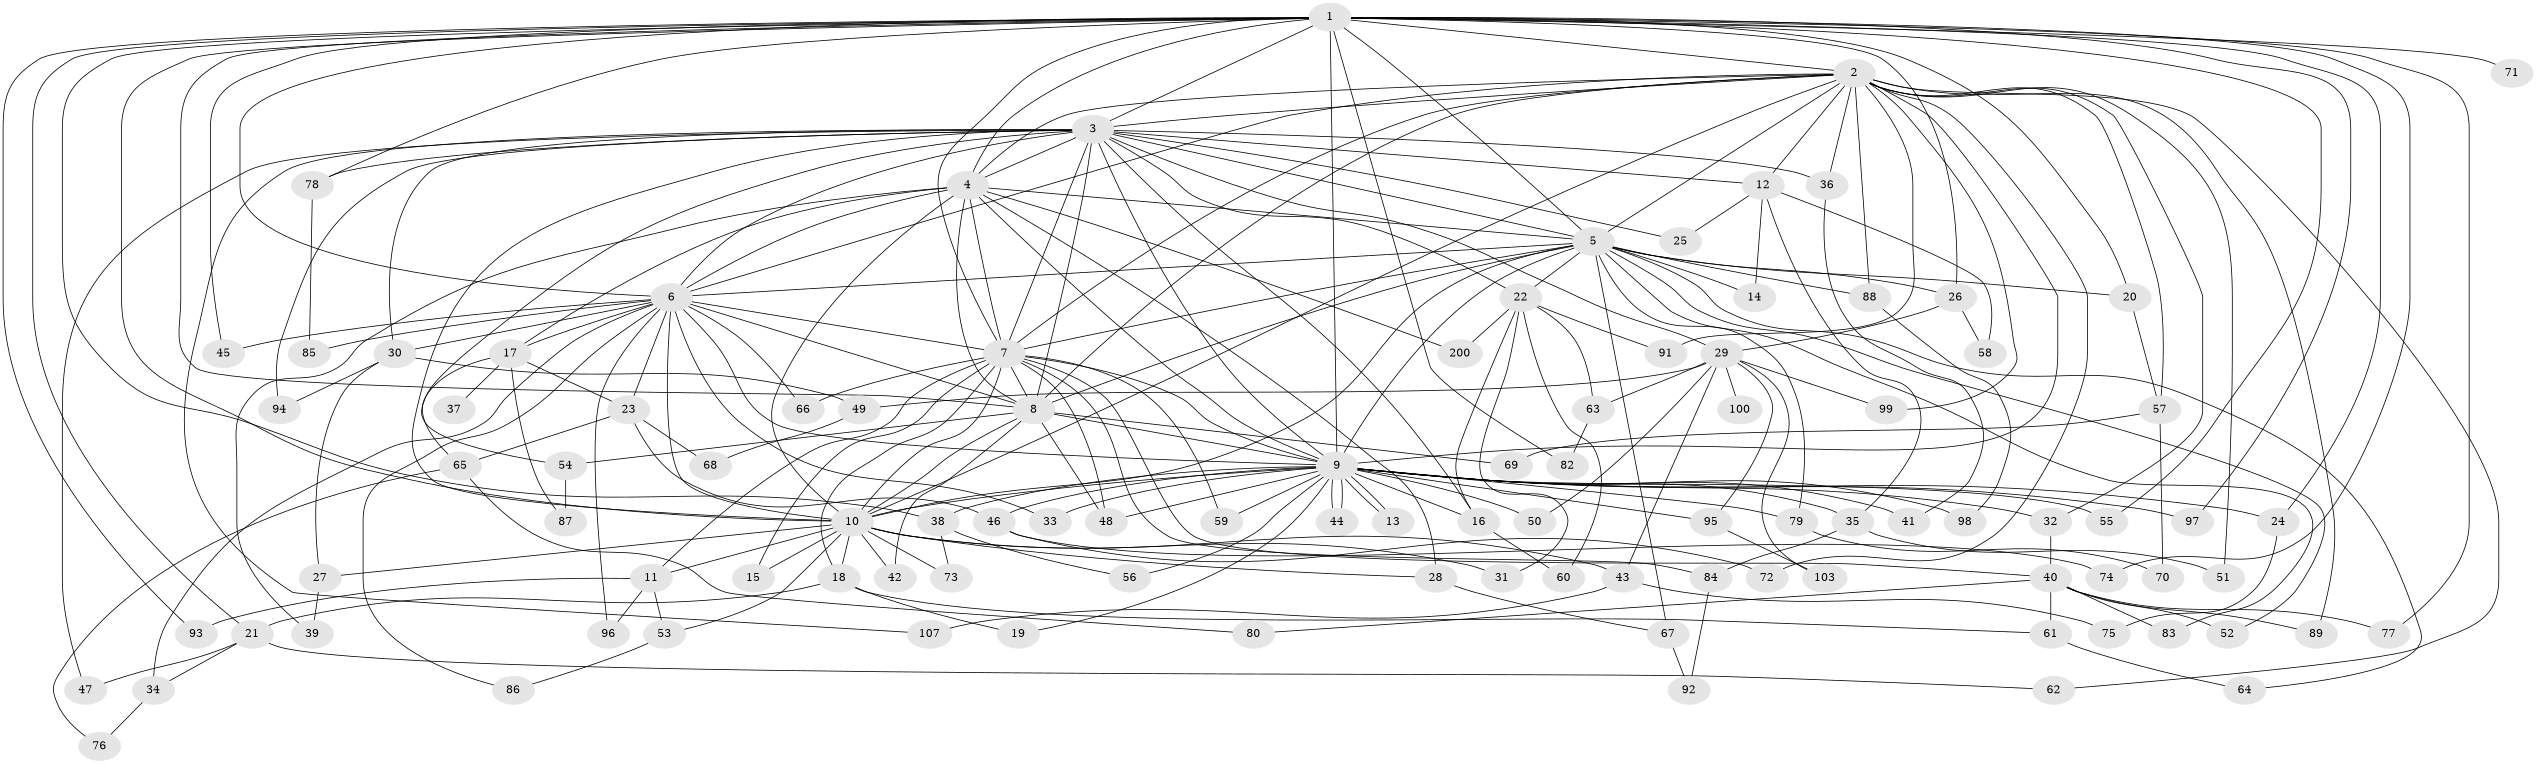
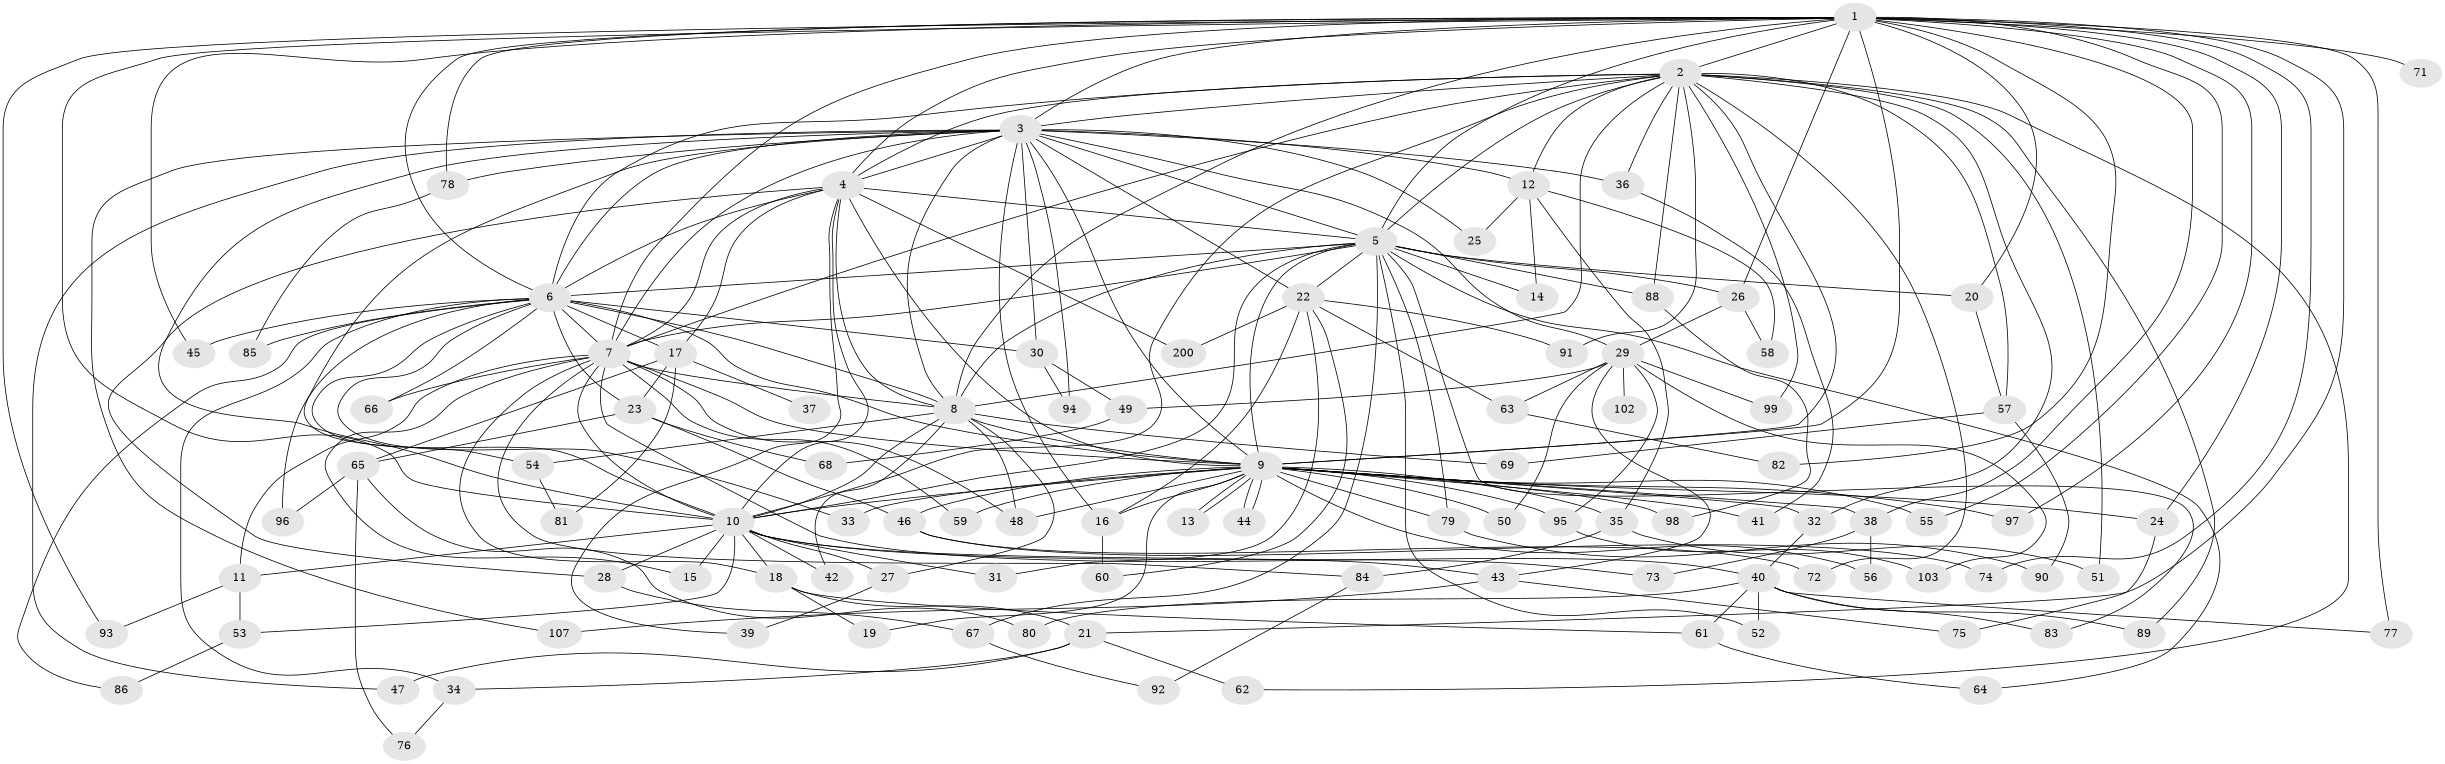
(1740, 410) -> (1625, 410)
(324, 442) -> (1048, 531)
(566, 522) -> (562, 522)
(2163, 578) -> (2042, 578)
(629, 608) -> (321, 494)
